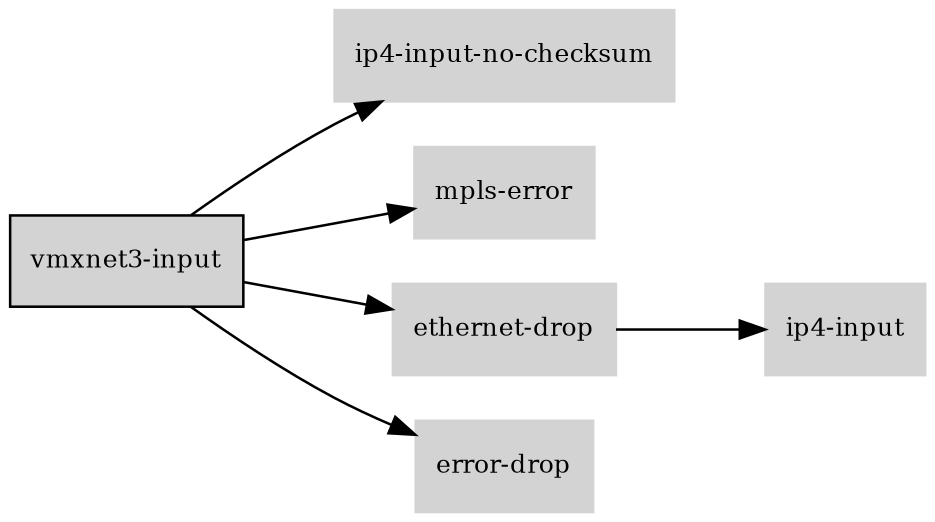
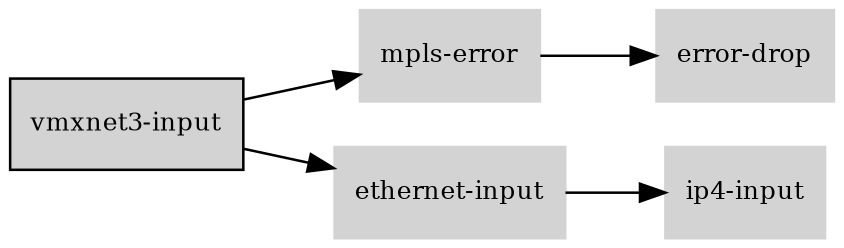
(504, 56) -> none
(504, 330) -> (450, 193)
(288, 371) -> (585, 56)
